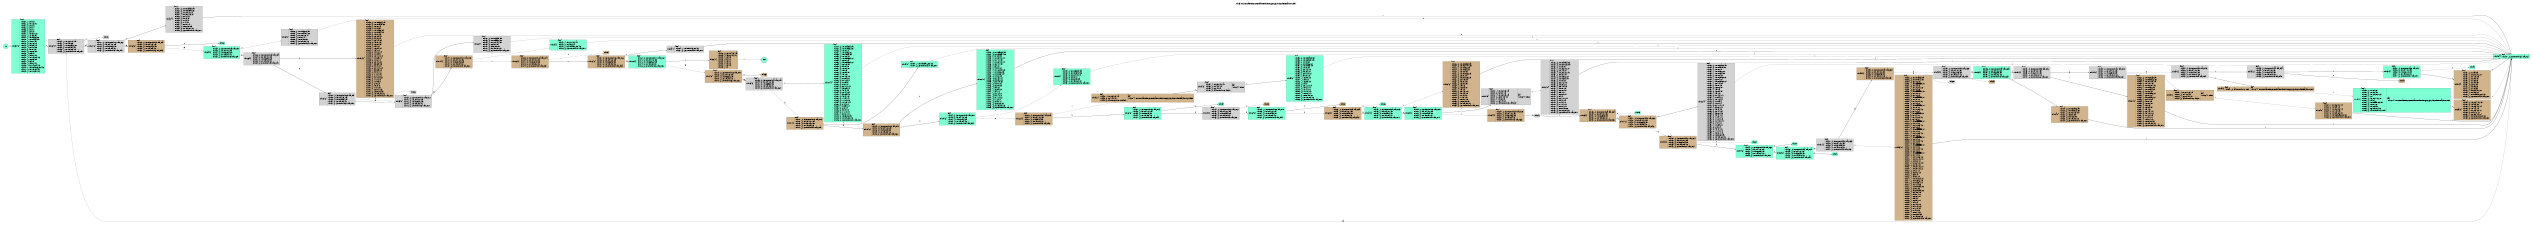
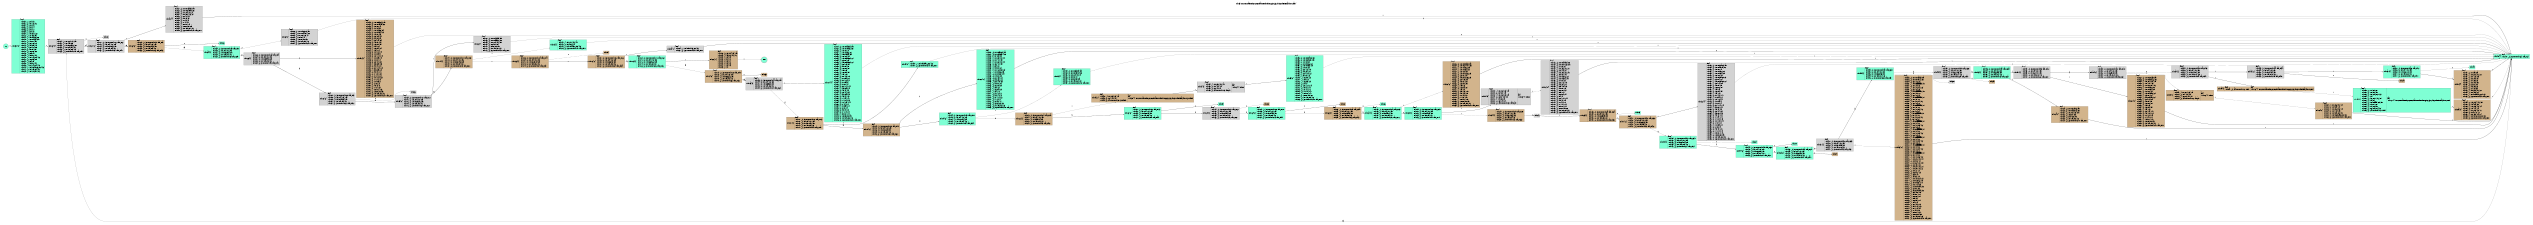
(1875, 74) -> (1875, 74)
(1678, 142) -> (1678, 142)
(1835, 154) -> (1835, 154)
